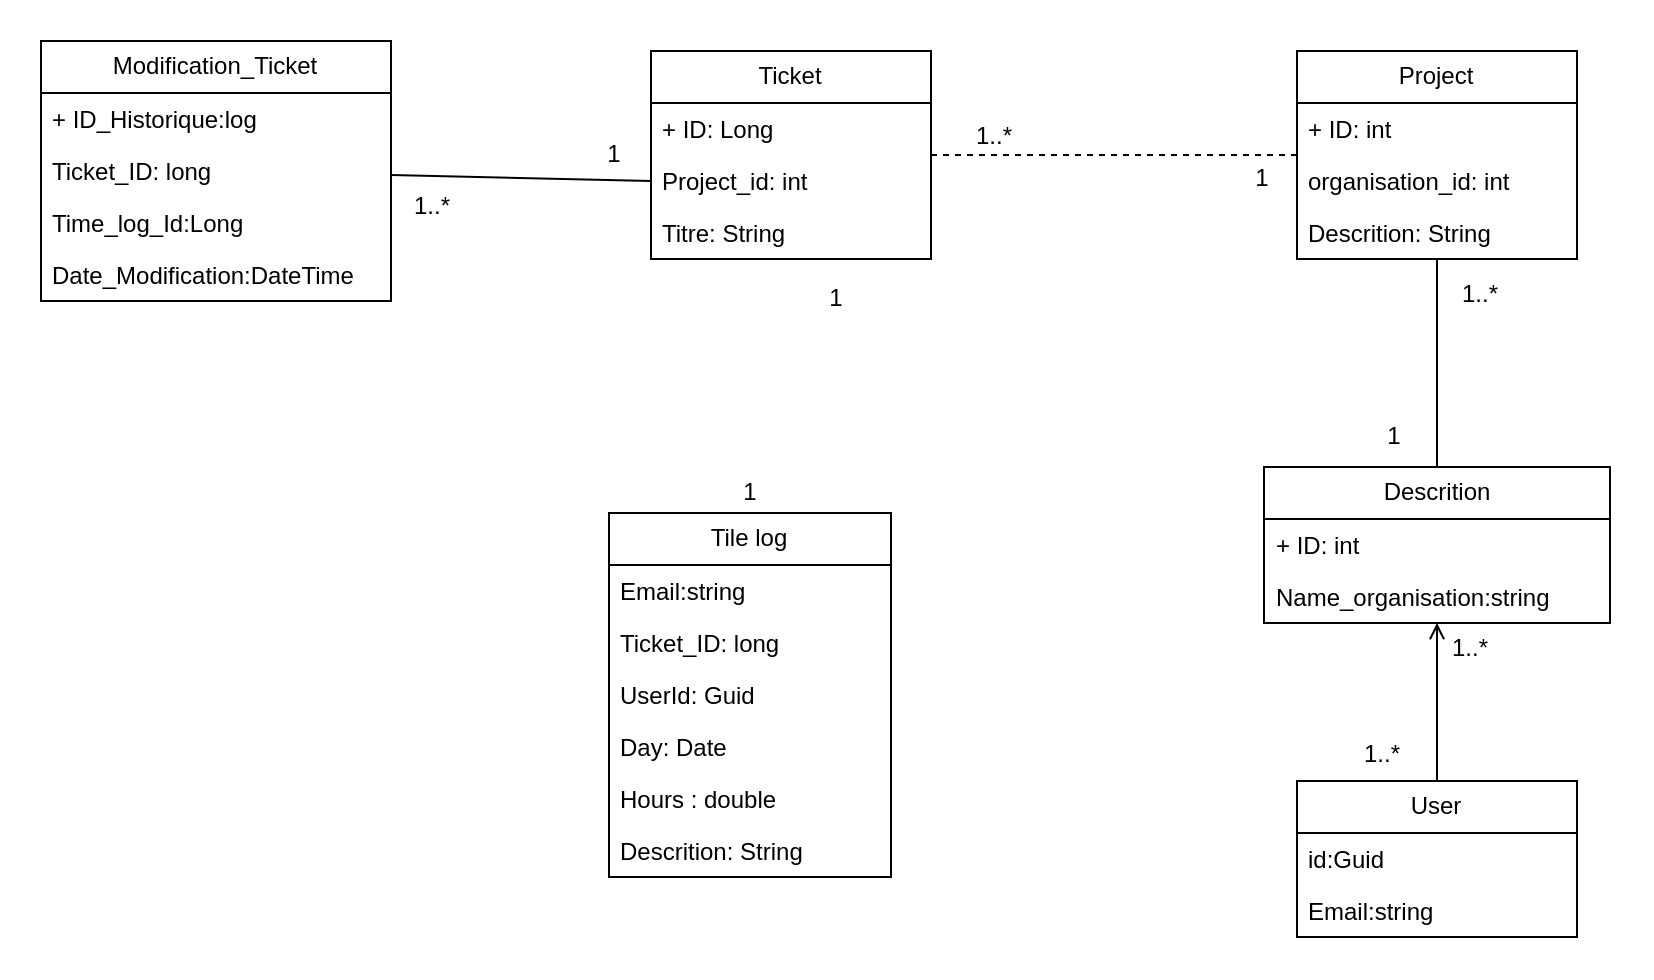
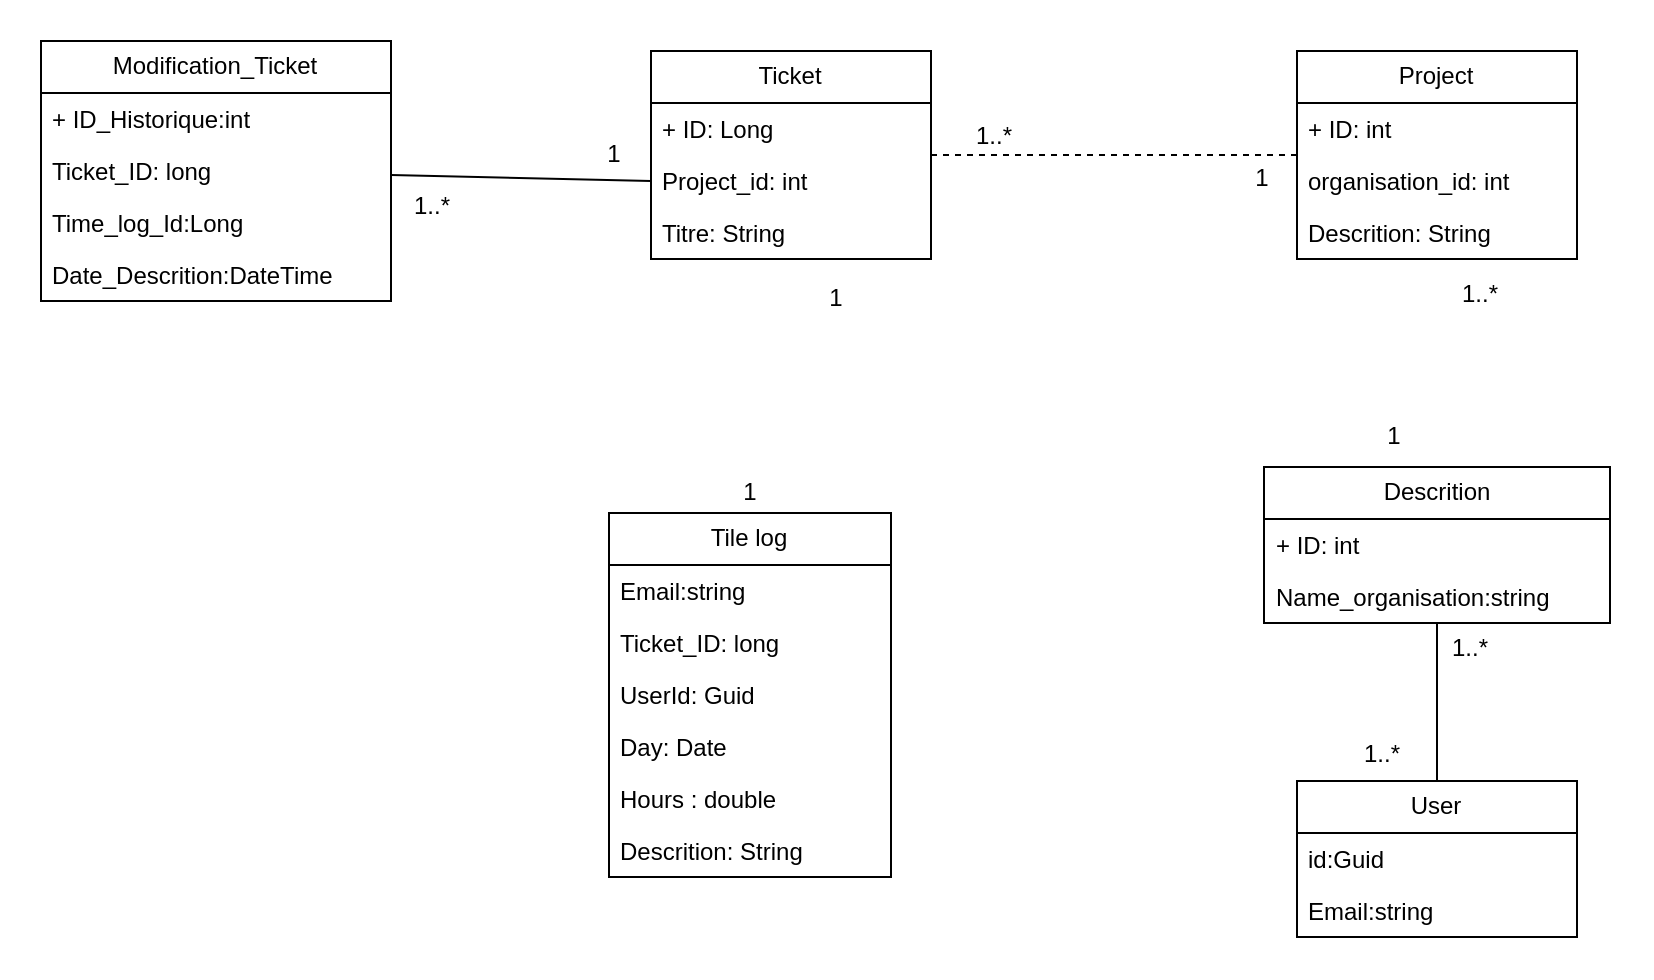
(165, 121) -> (165, 121)
(212, 277) -> (202, 277)
(1437, 362) -> none
(1437, 630) -> (1437, 629)
